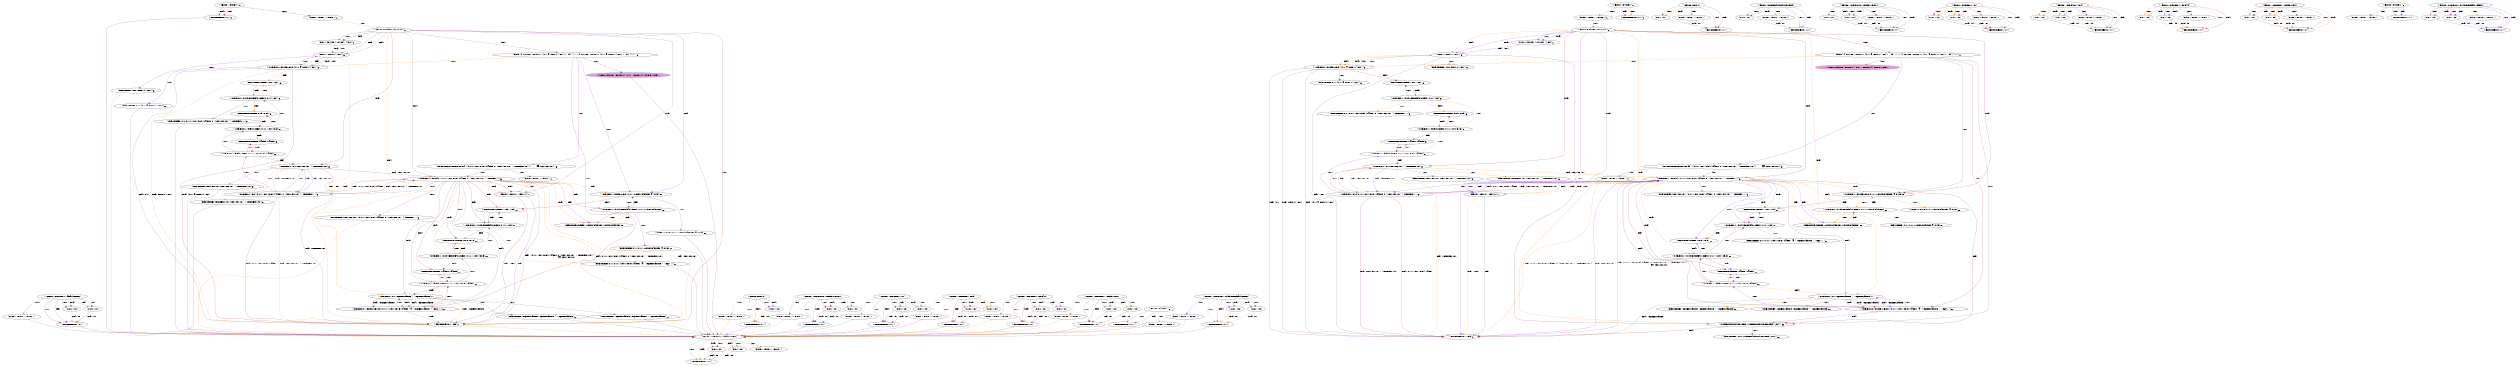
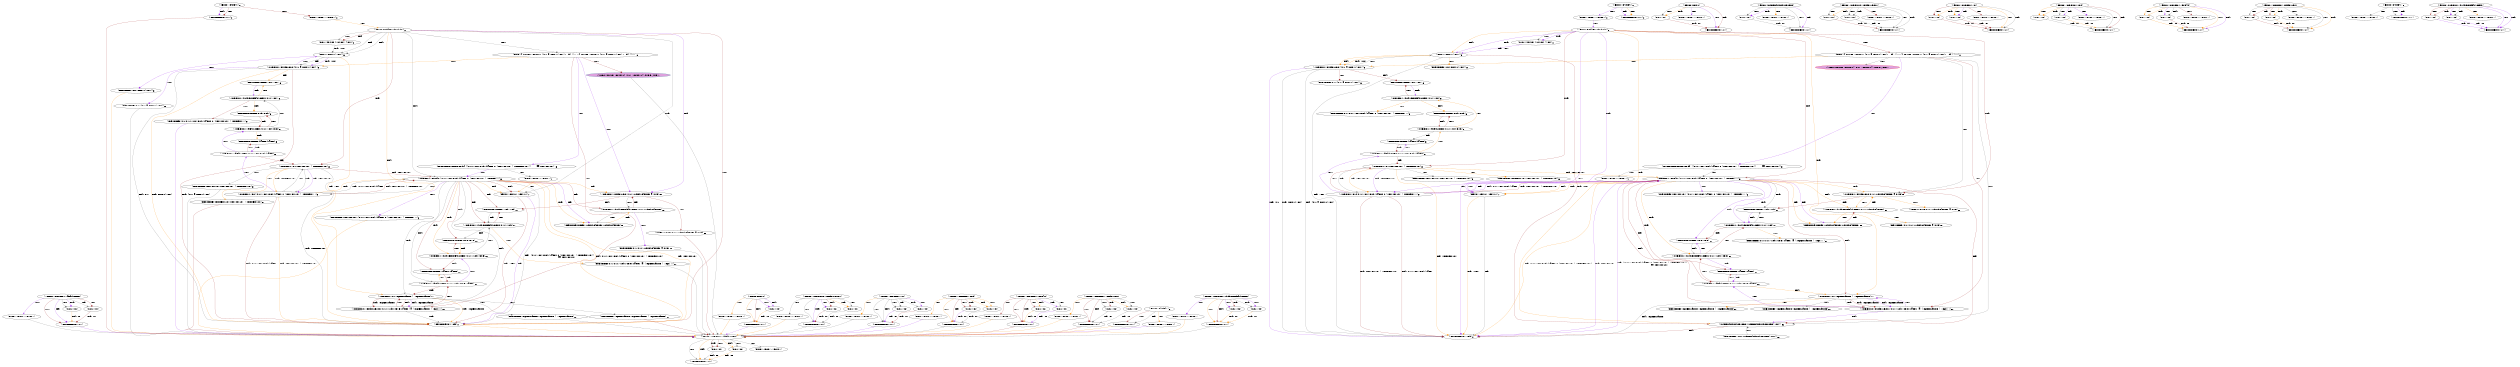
(1753, 330) -> (1746, 331)
